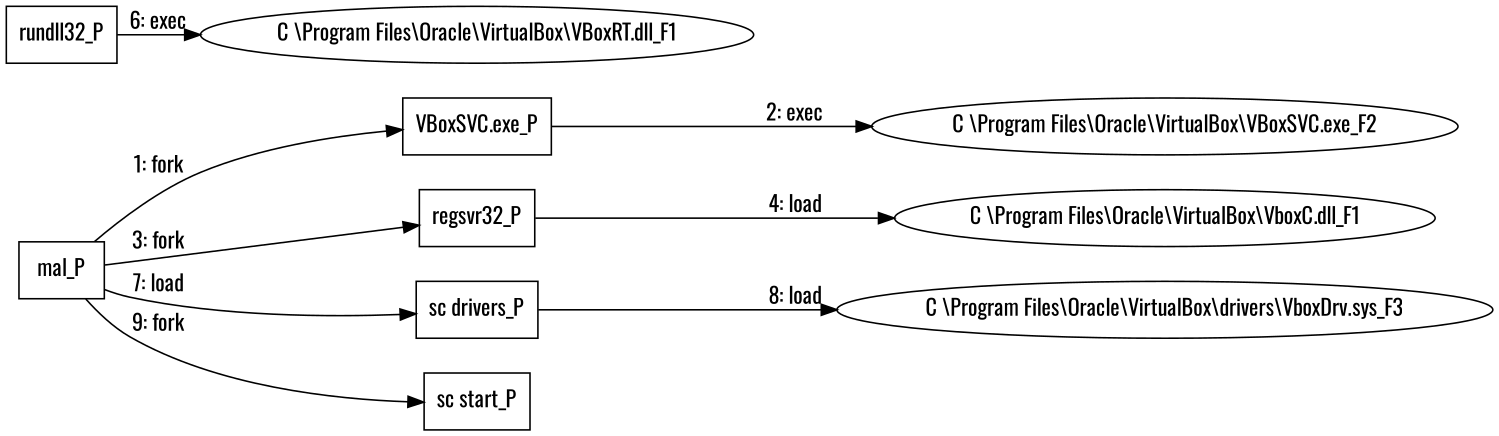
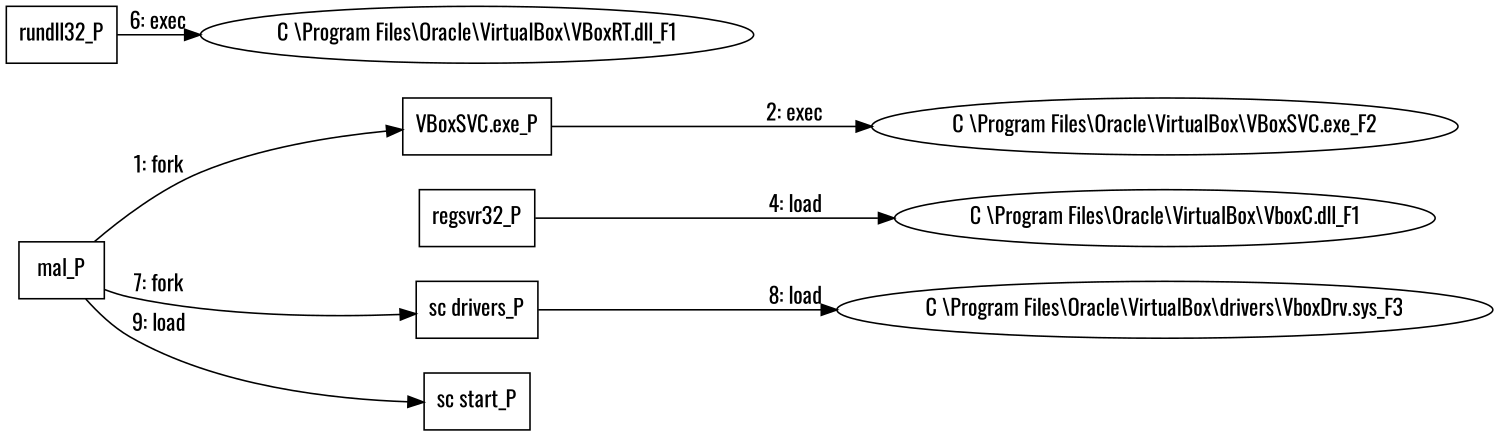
(254, 246) -> none
(159, 285) -> (159, 285)
(159, 325) -> (159, 325)
